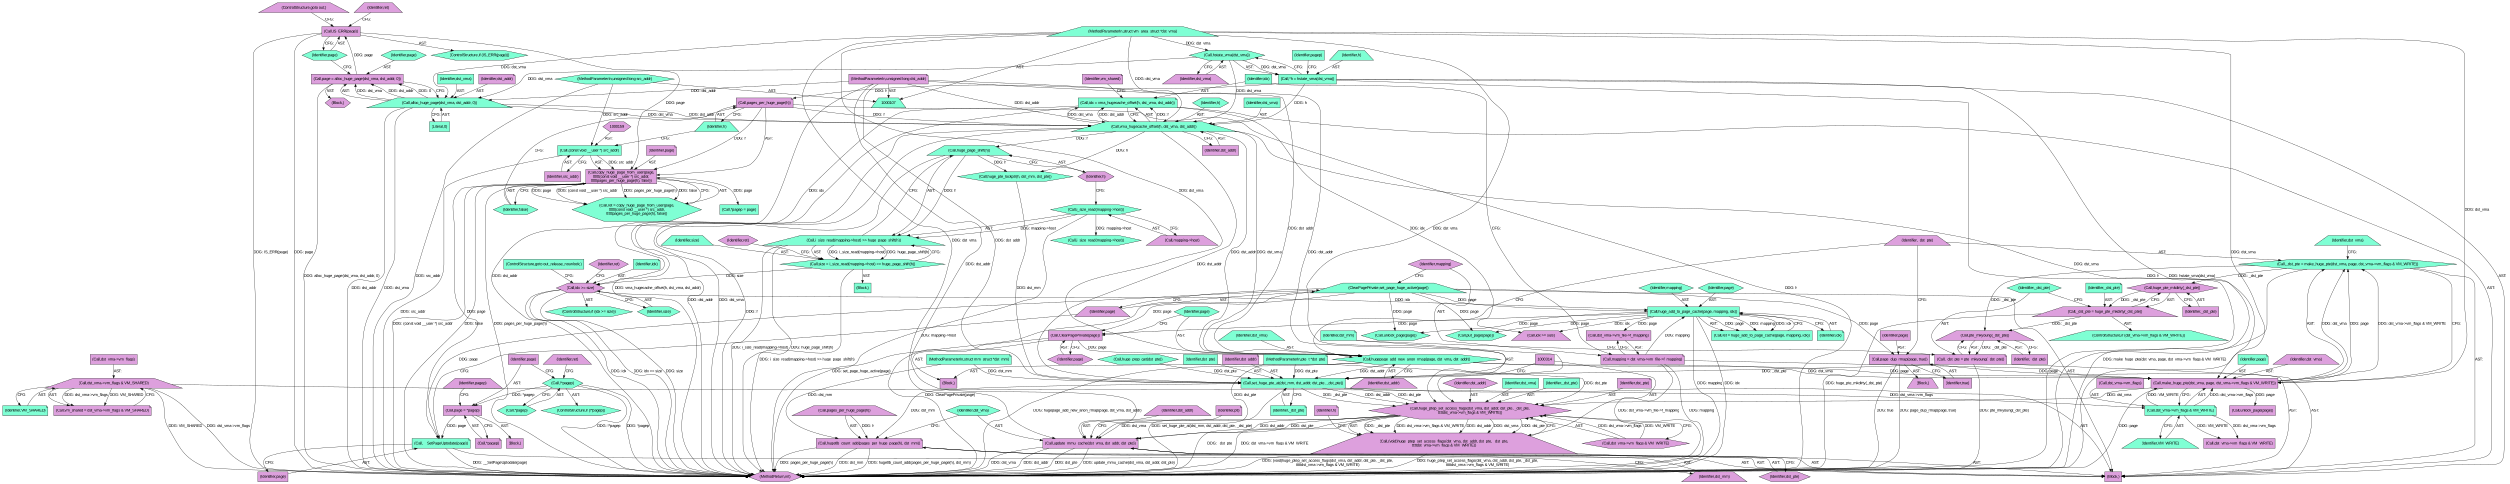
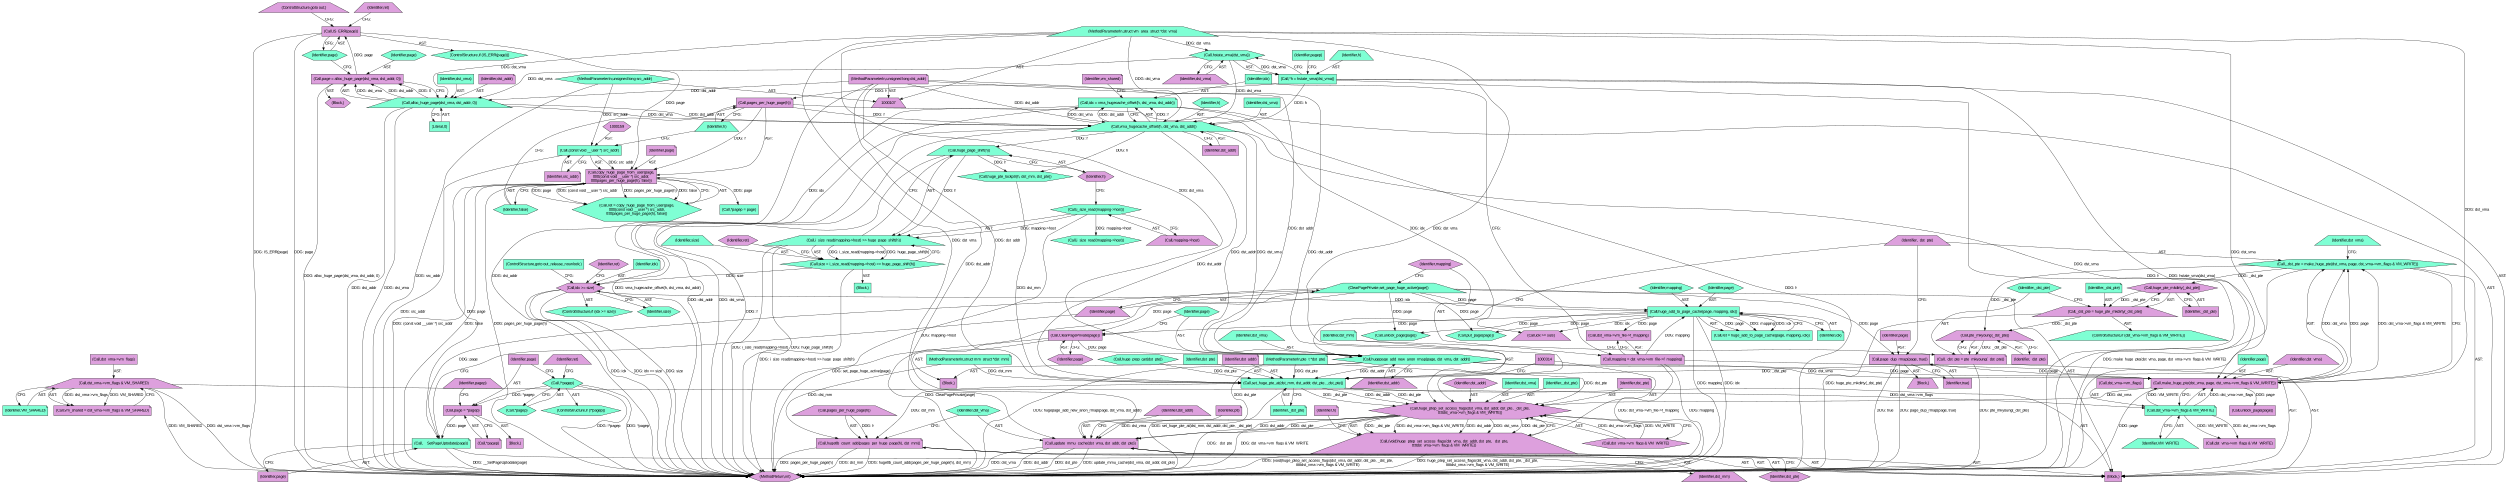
(889, 103) -> (889, 103)
(563, 177) -> (563, 177)
